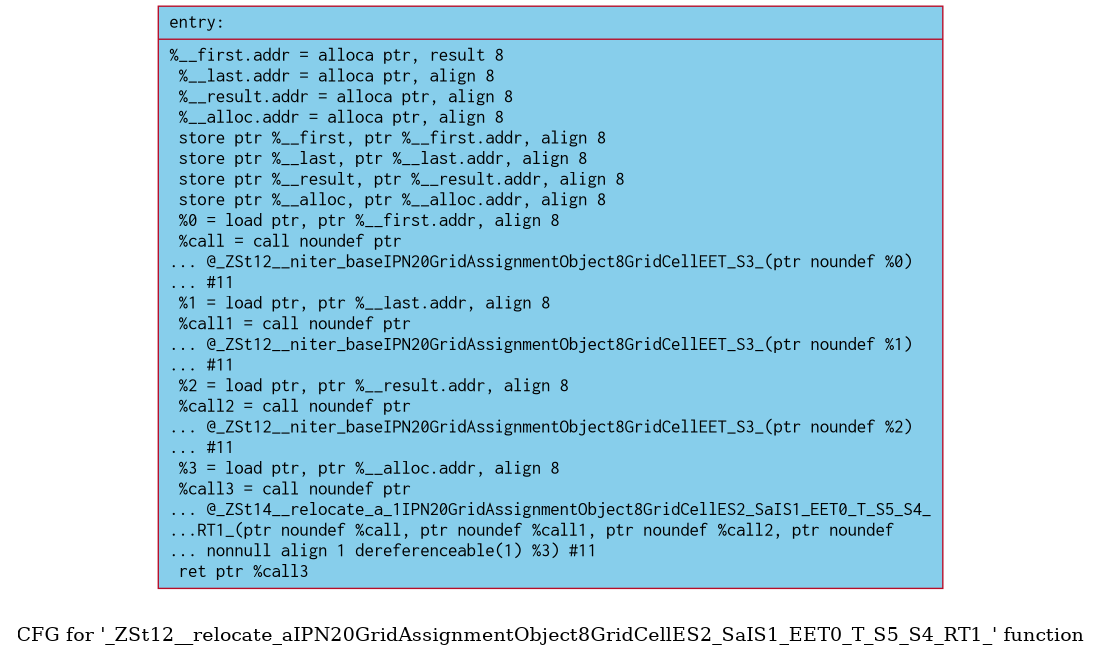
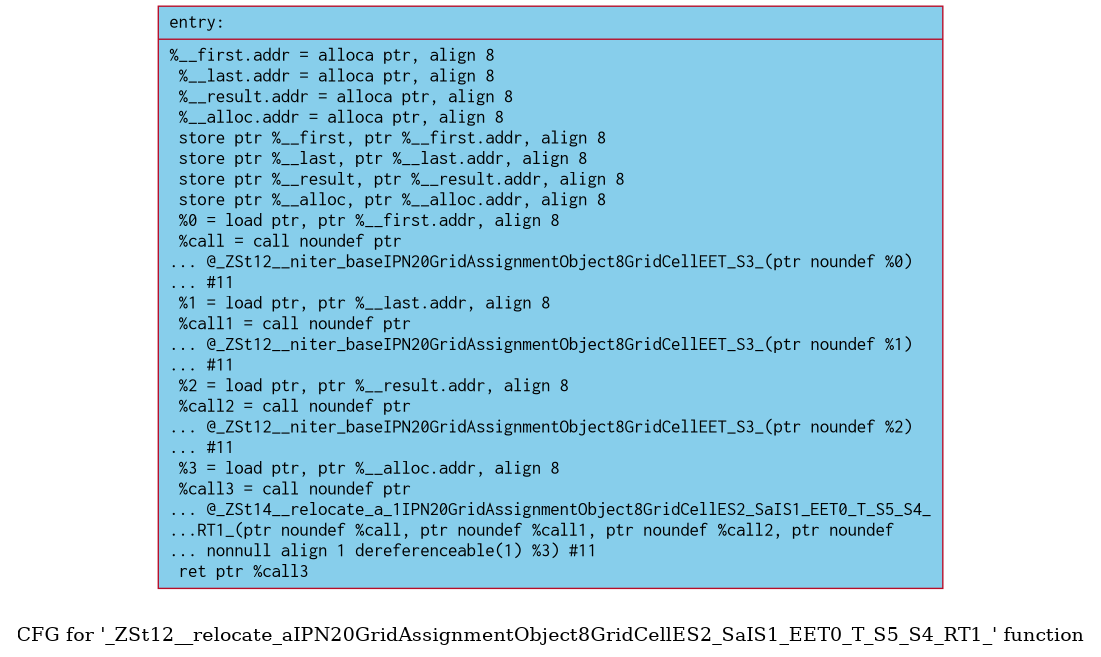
(337, 55) -> (332, 55)
